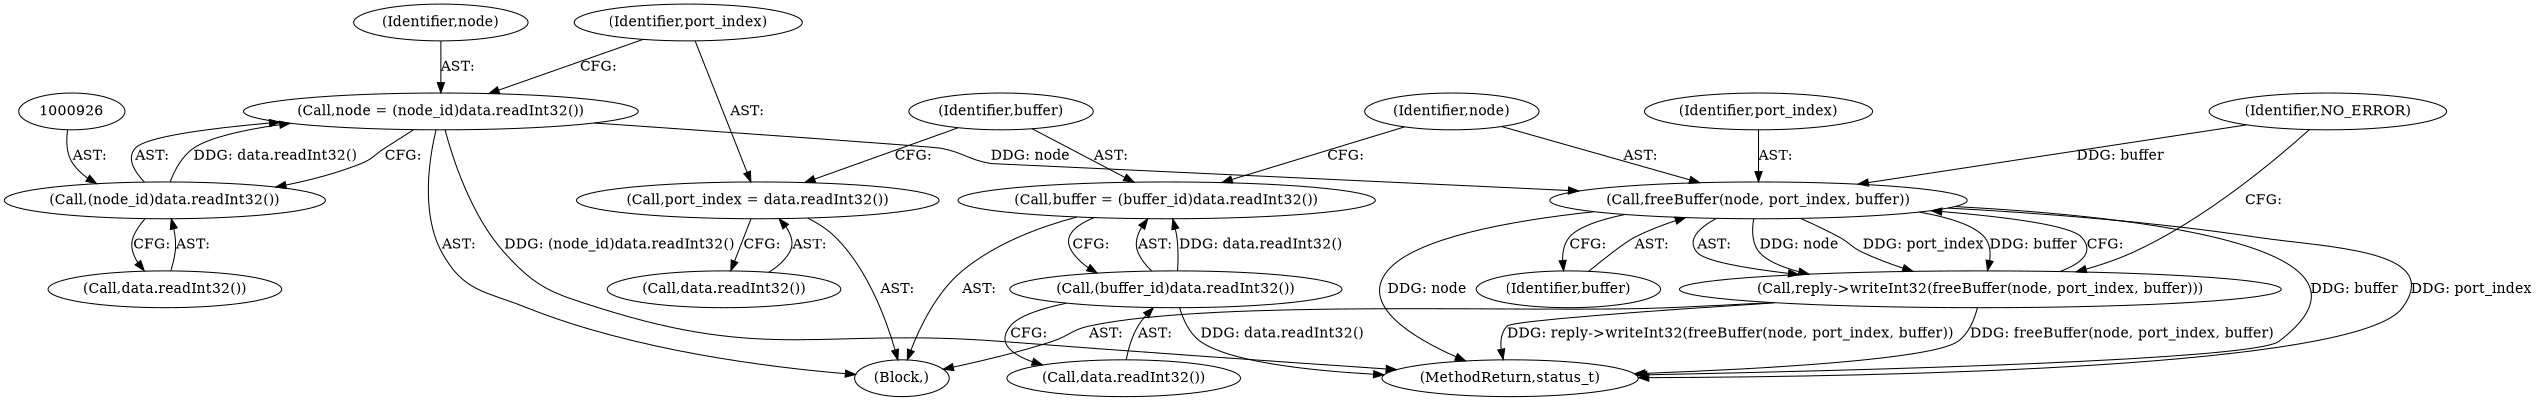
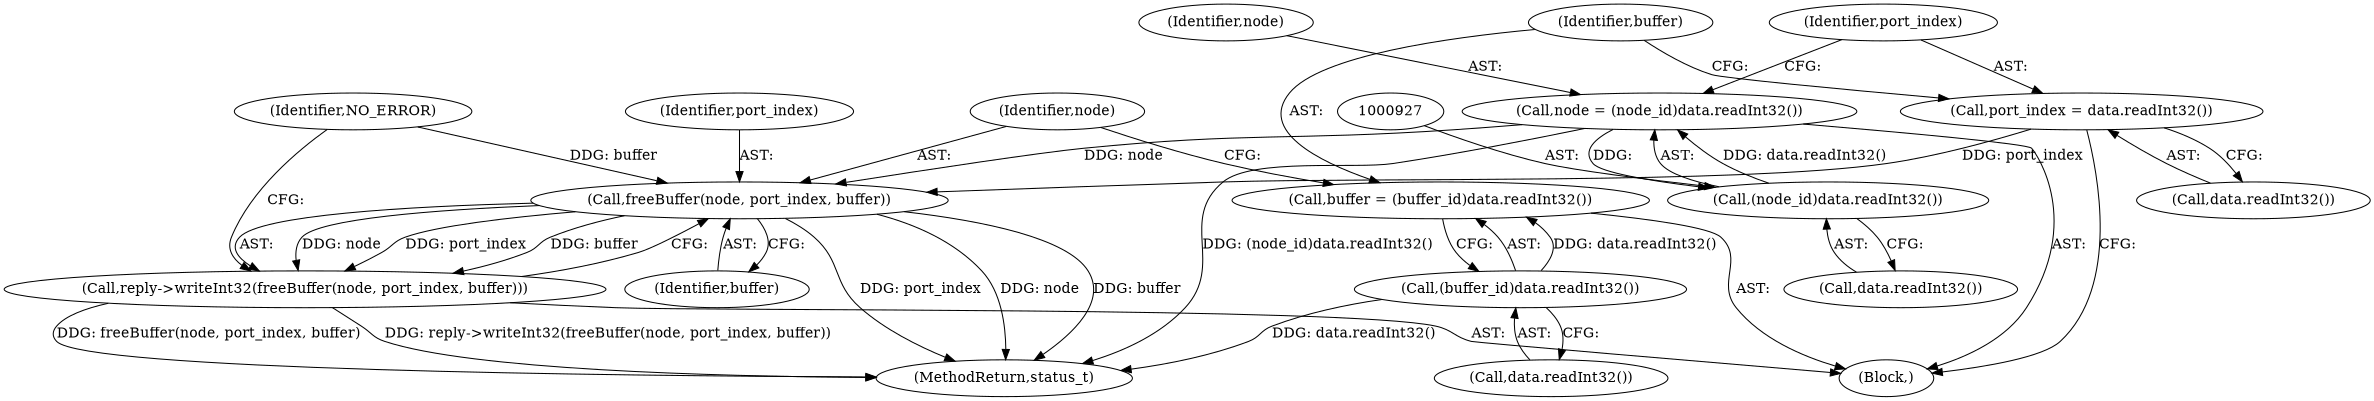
(72, 111) -> (1391, 111)
(406, 156) -> (1615, 156)
none -> (1486, 179)
(900, 289) -> (2120, 245)
